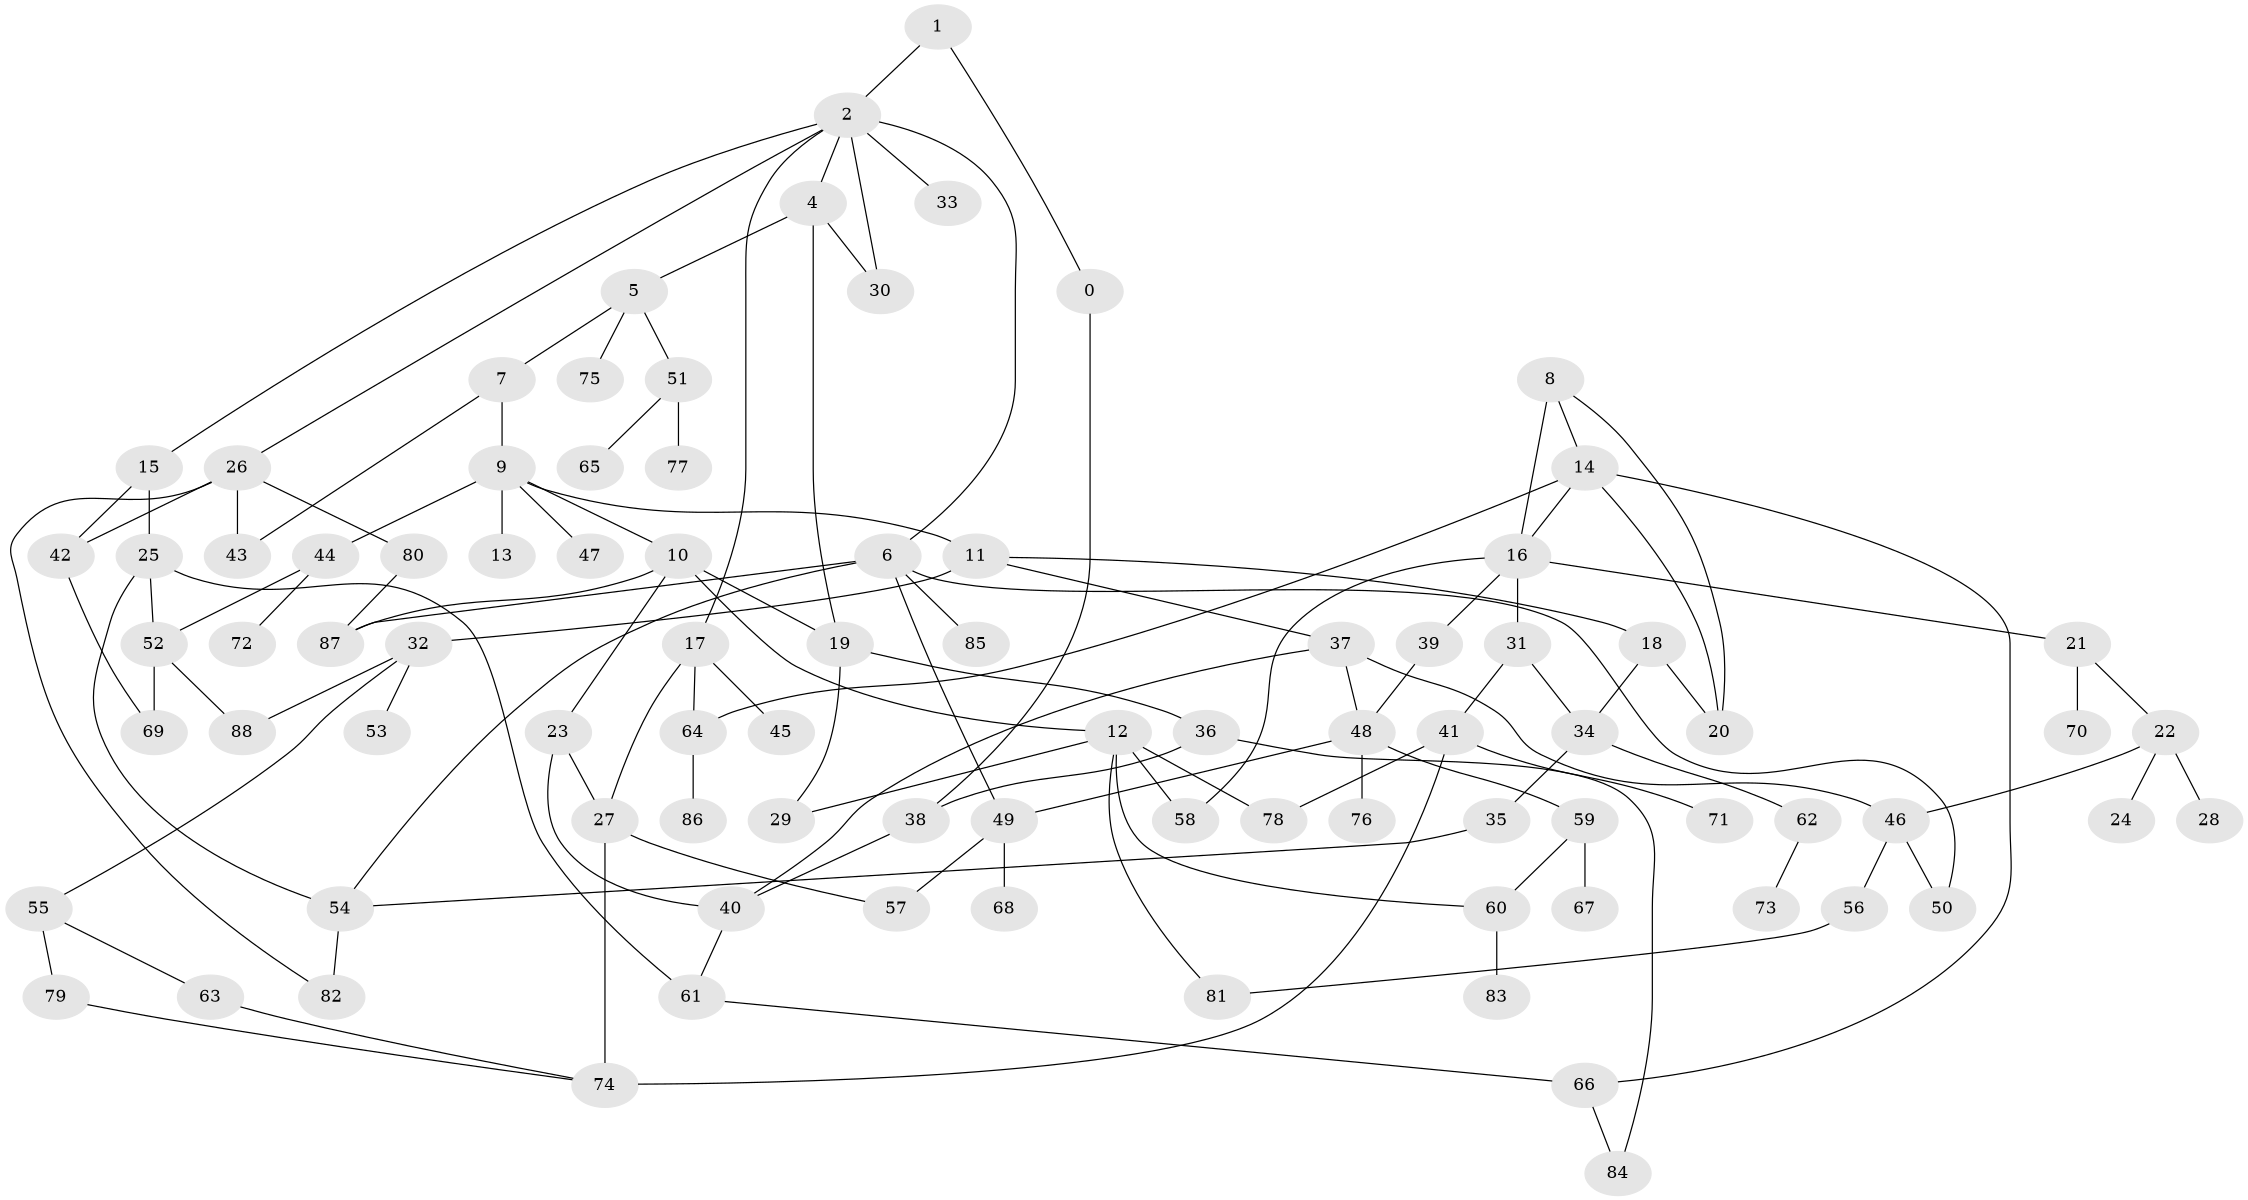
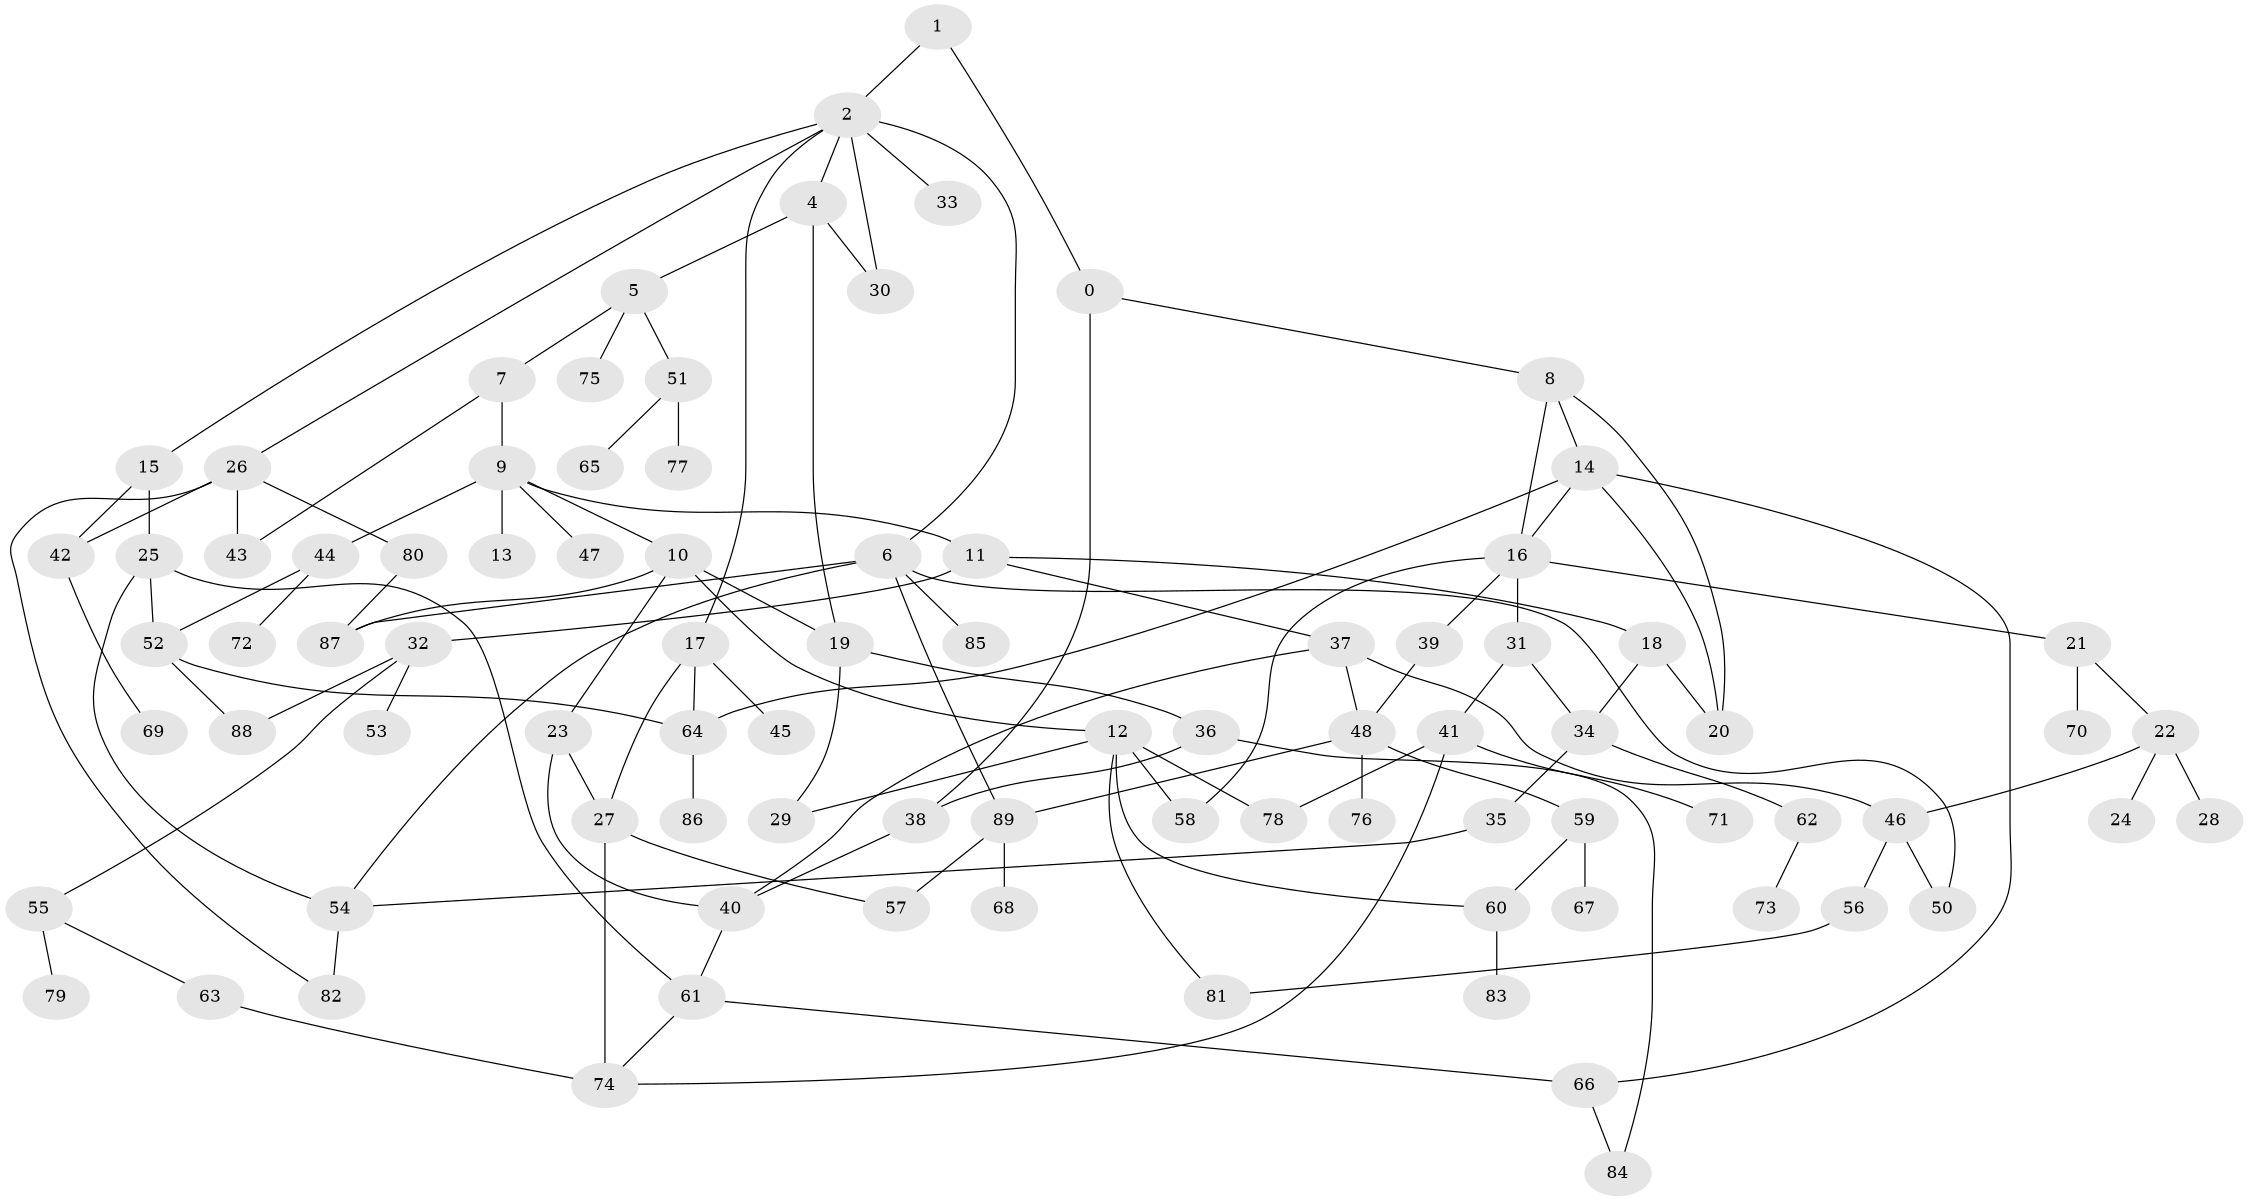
none -> (1320, 336)
(154, 689) -> (420, 696)
(1004, 821) -> (1004, 821)
(330, 1045) -> (648, 1041)
